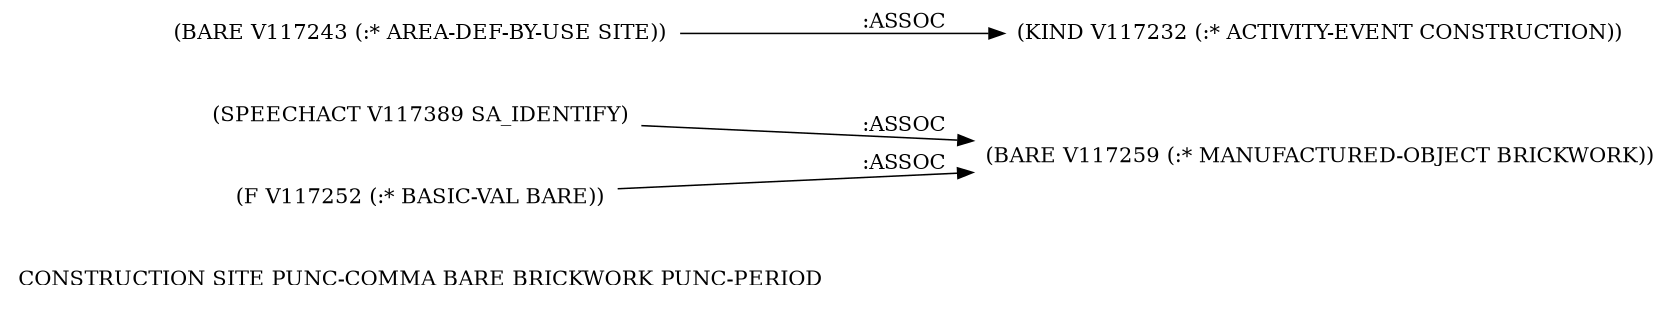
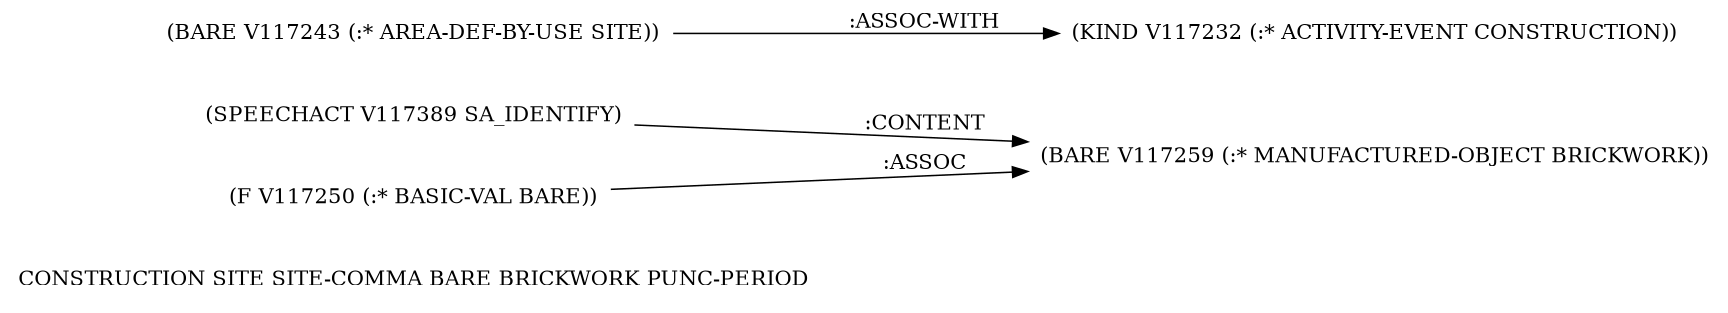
(904, 22) -> (925, 22)
(904, 125) -> (925, 124)
(421, 198) -> (414, 198)
(421, 280) -> (414, 280)
